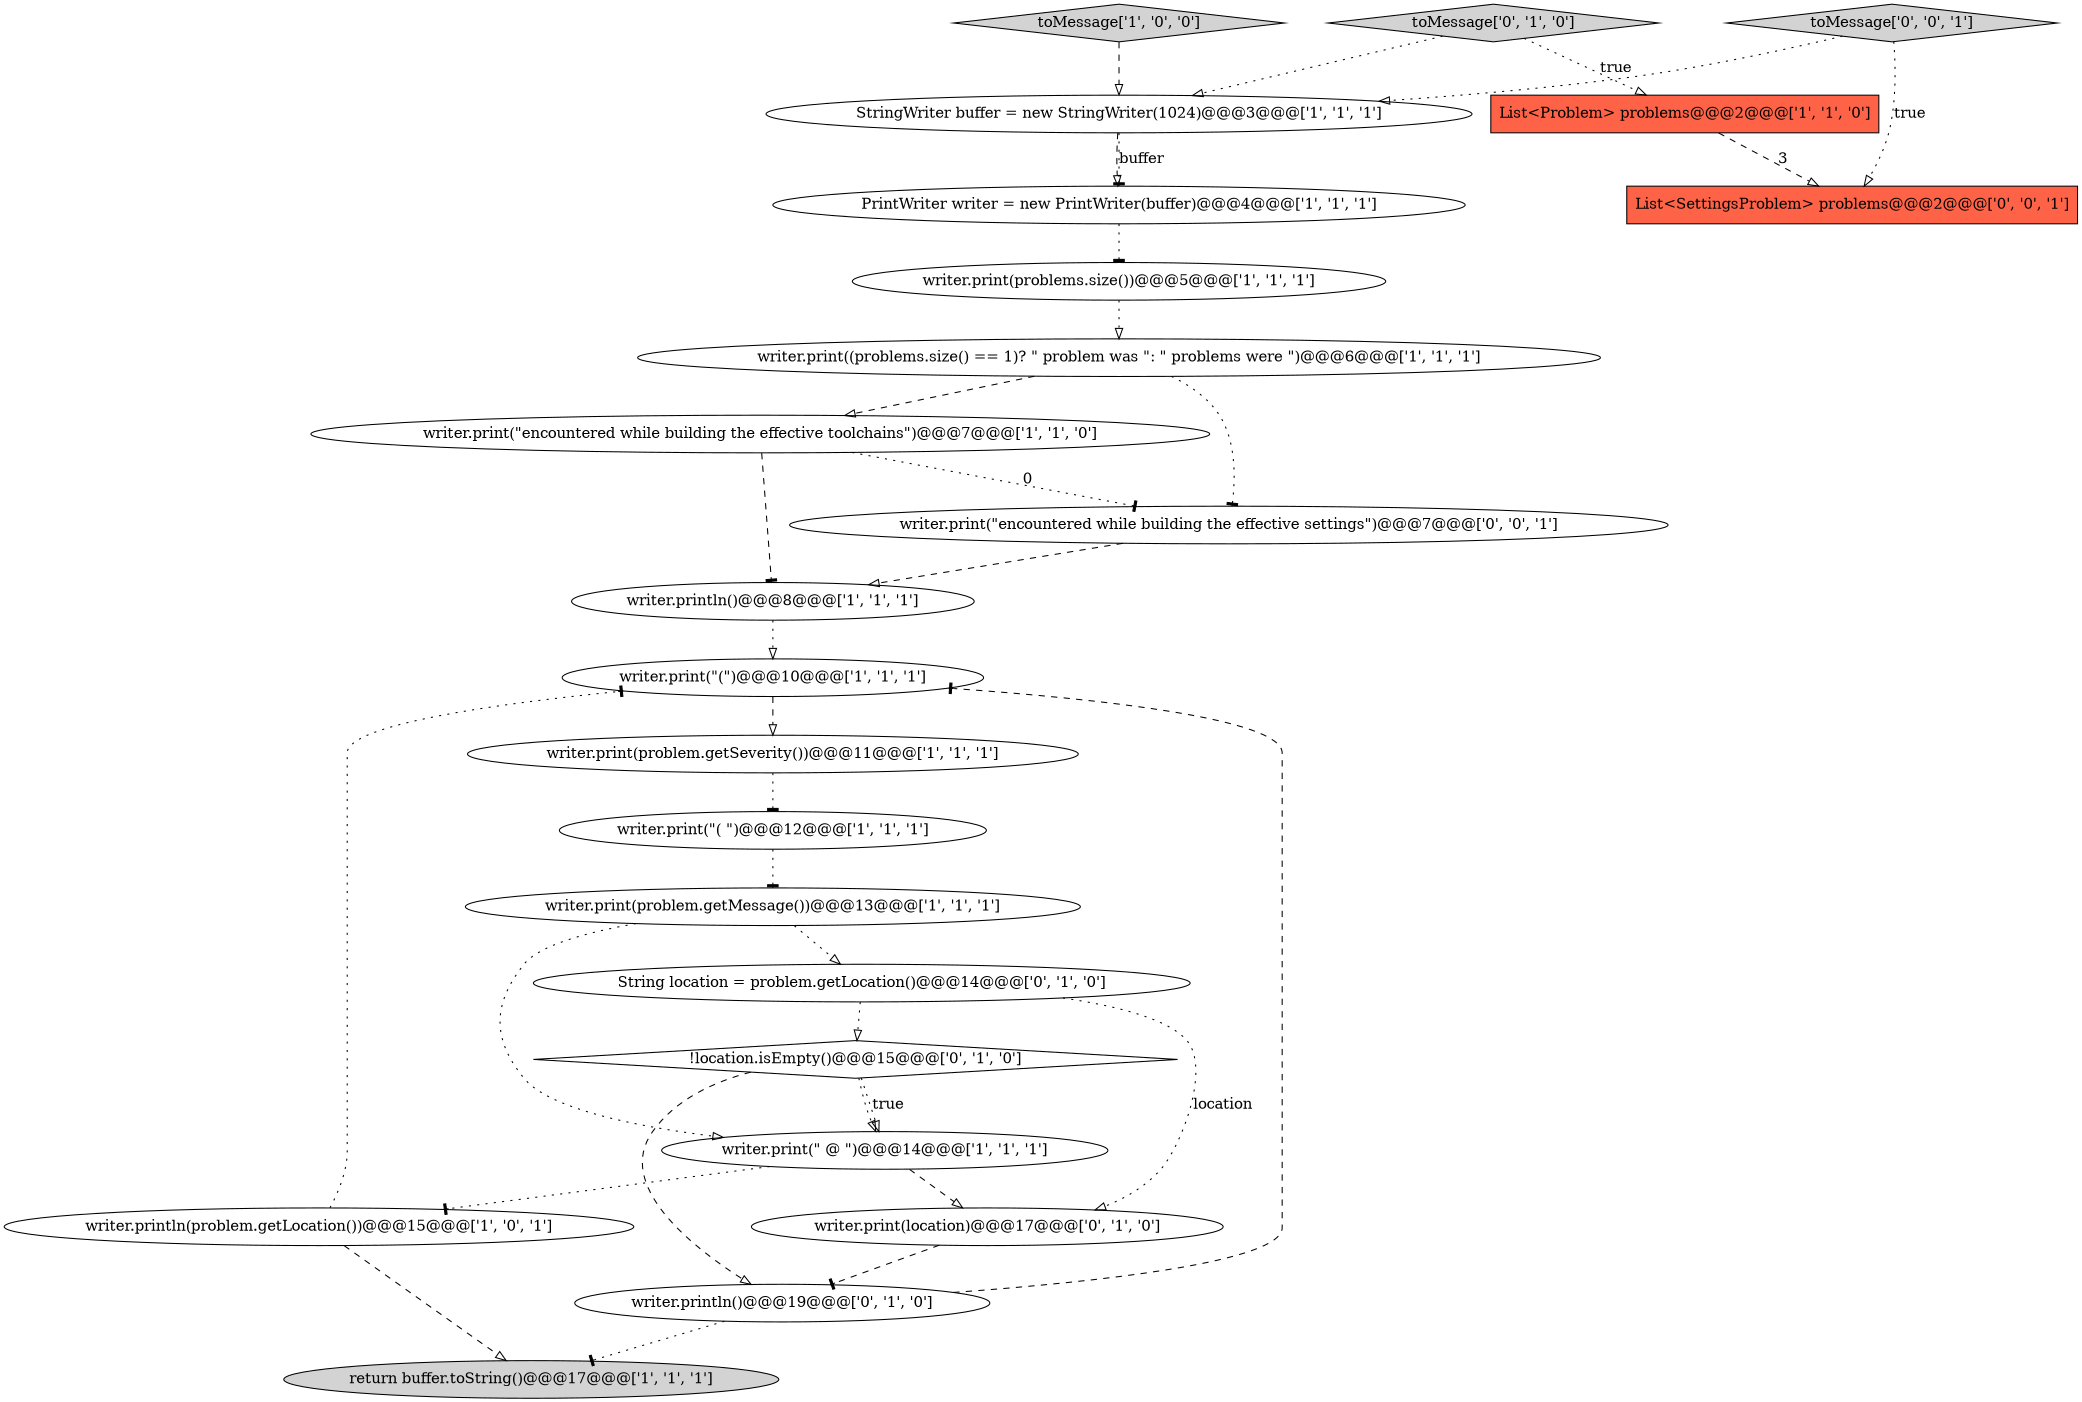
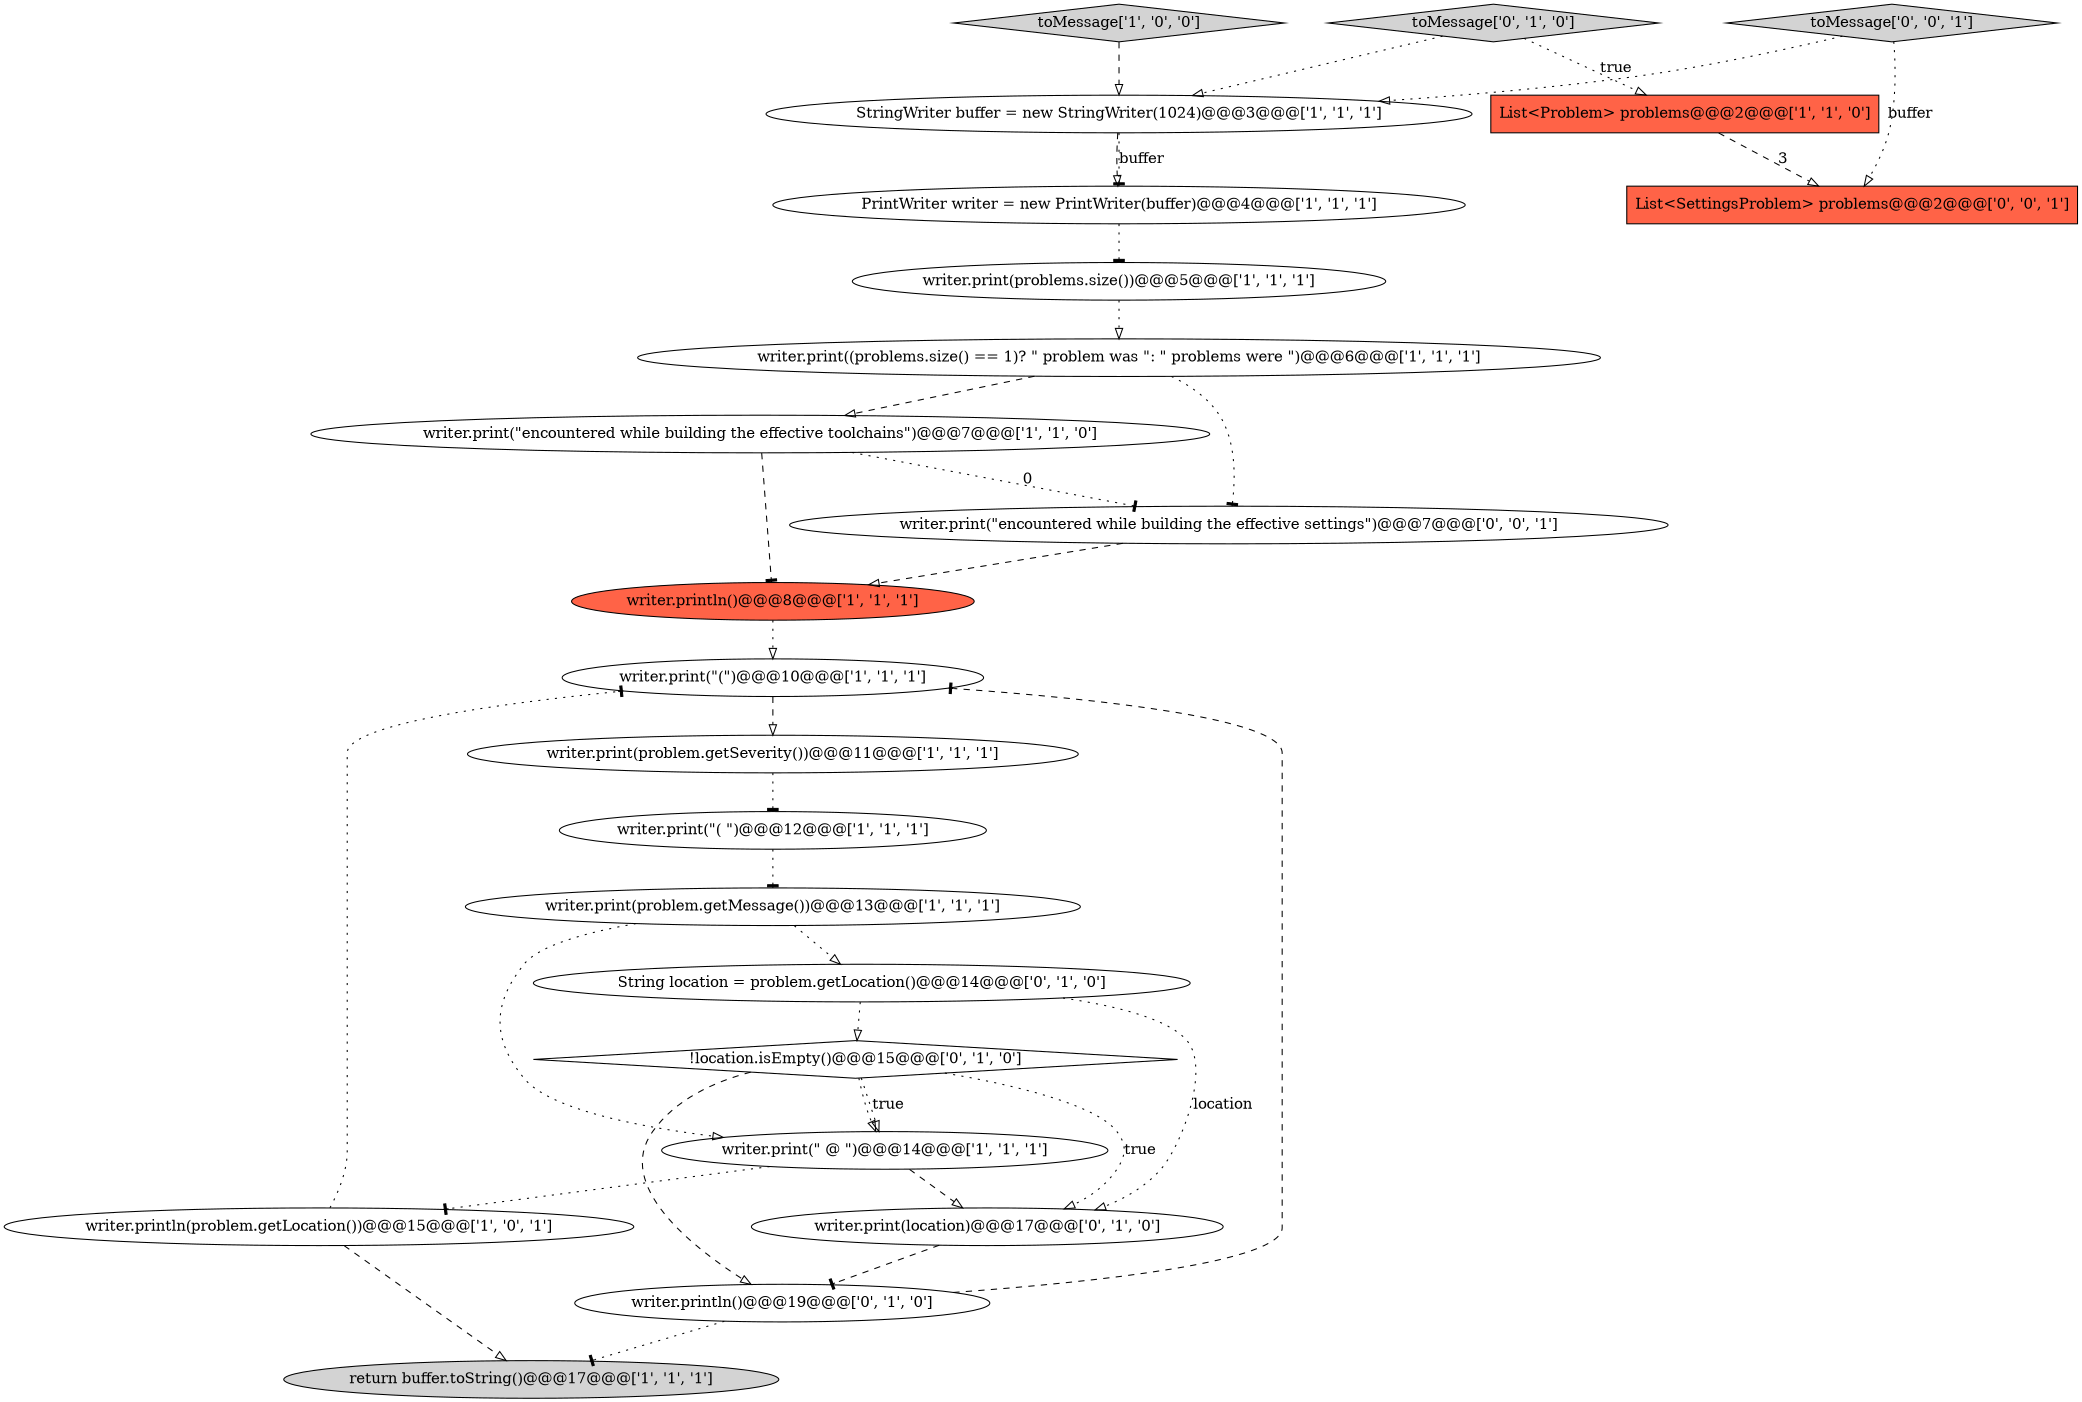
(1910, 114) -> (1910, 114)
(773, 601) -> (773, 601)
none -> (1081, 1108)
